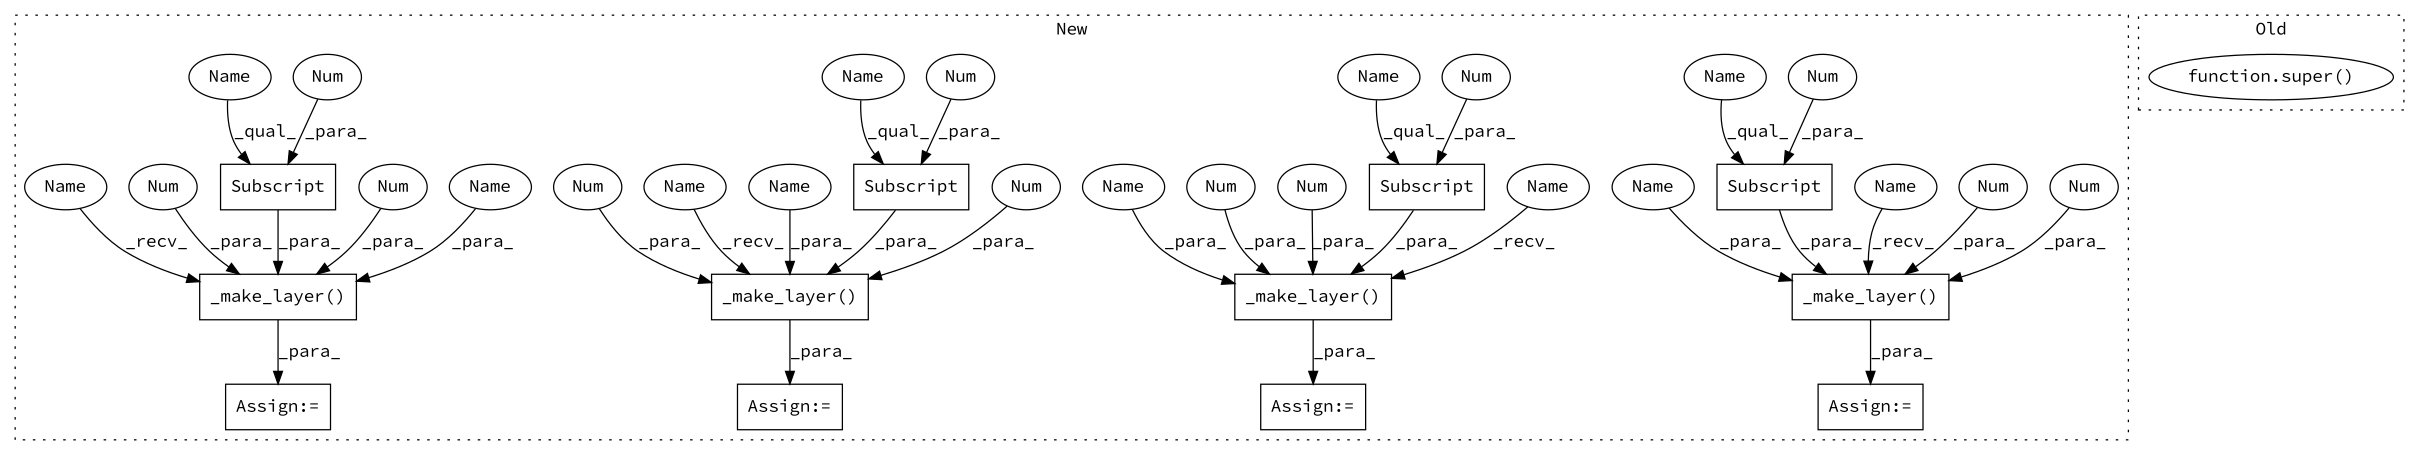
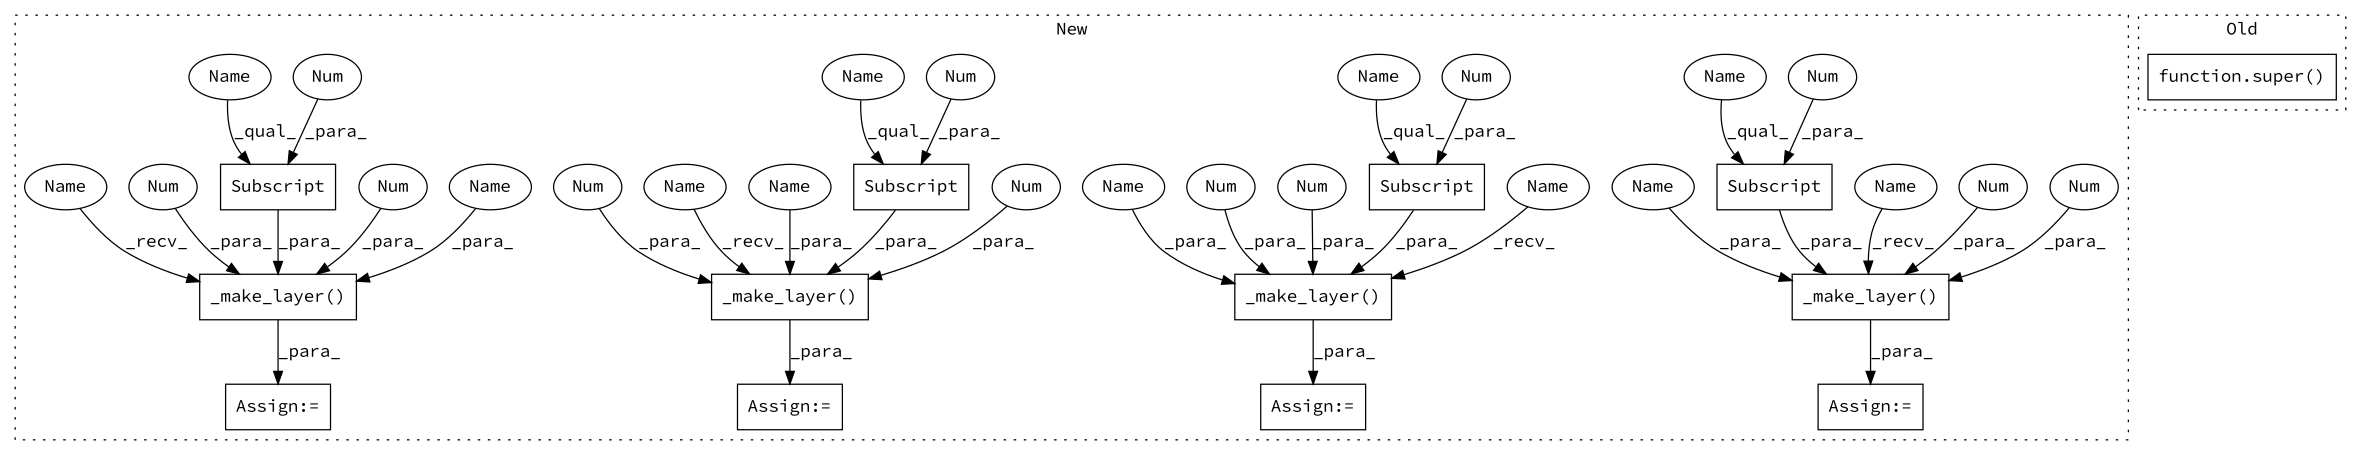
(2271, 77) -> (2242, 77)
